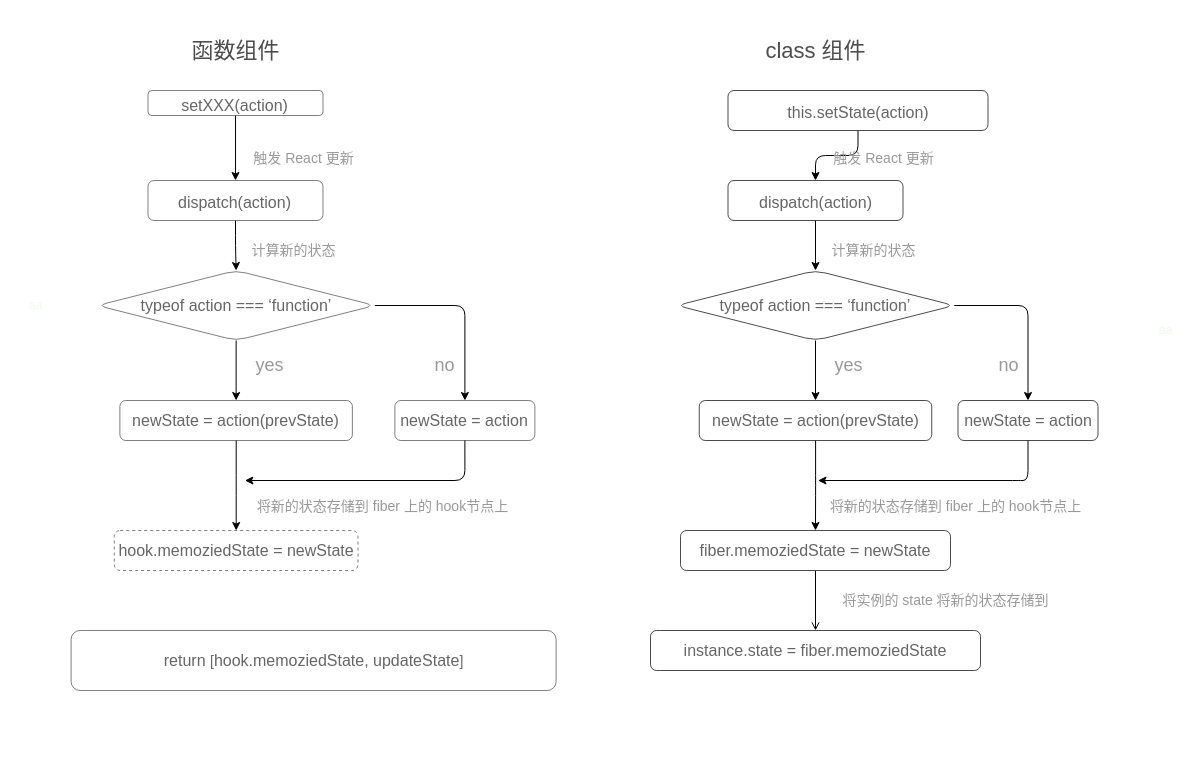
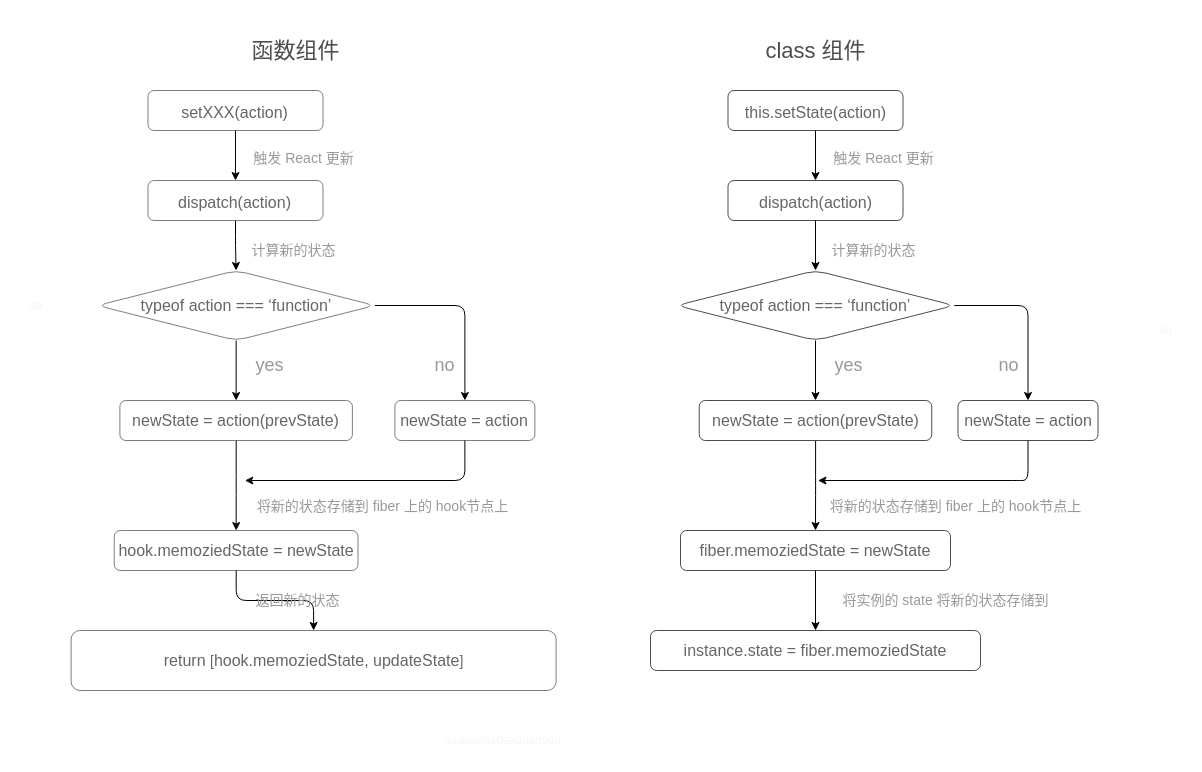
(236, 51) -> (296, 51)
(235, 103) -> (235, 111)
(858, 111) -> (816, 111)
(236, 551) -> (236, 551)
none -> (271, 601)
none -> (297, 601)
(816, 623) -> (816, 622)
none -> (502, 741)
